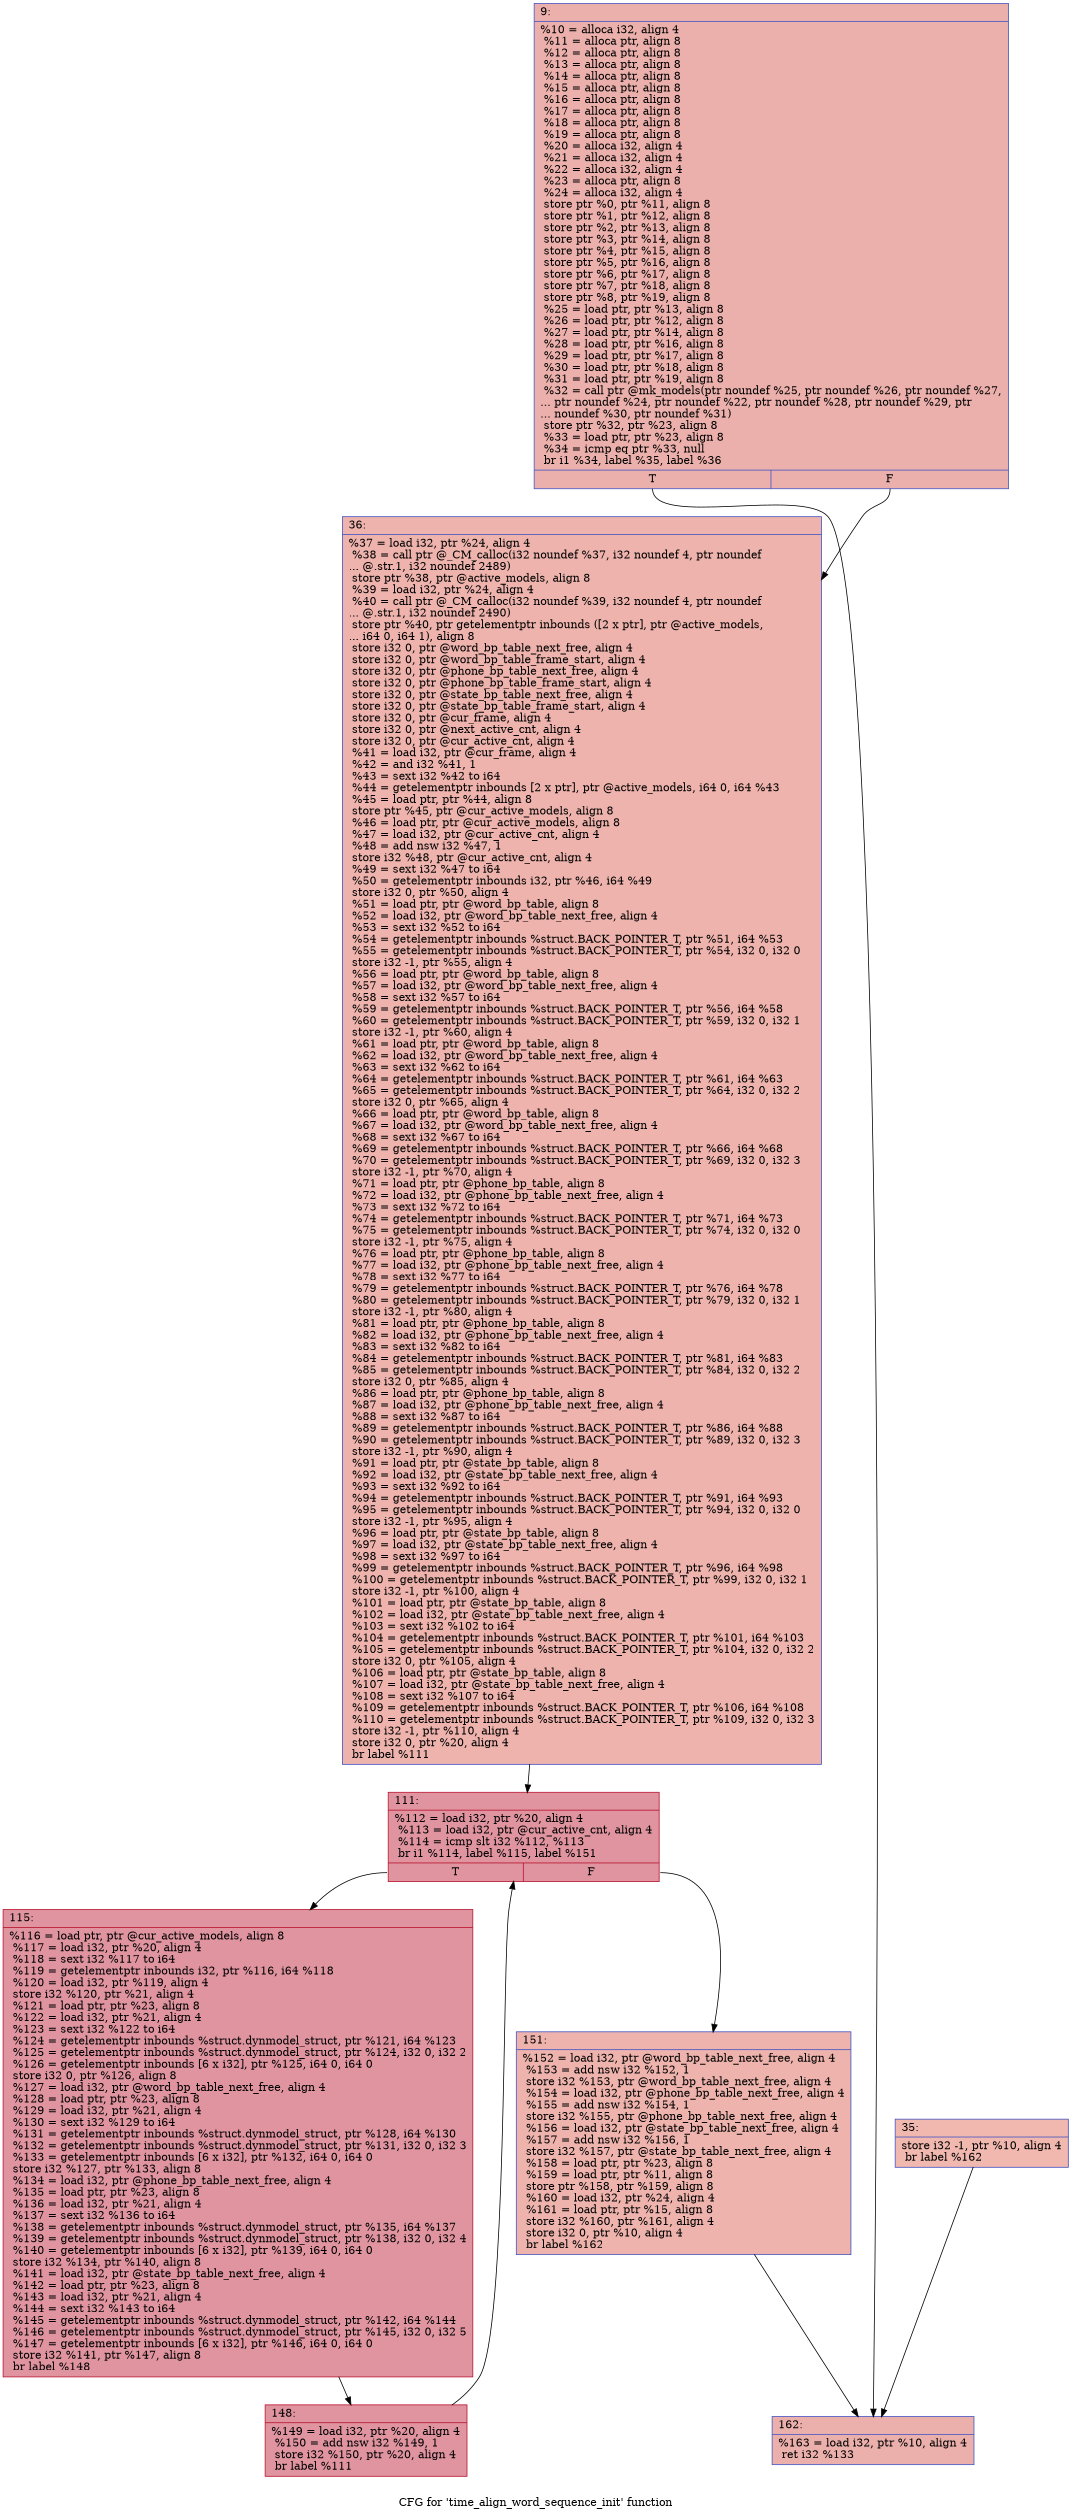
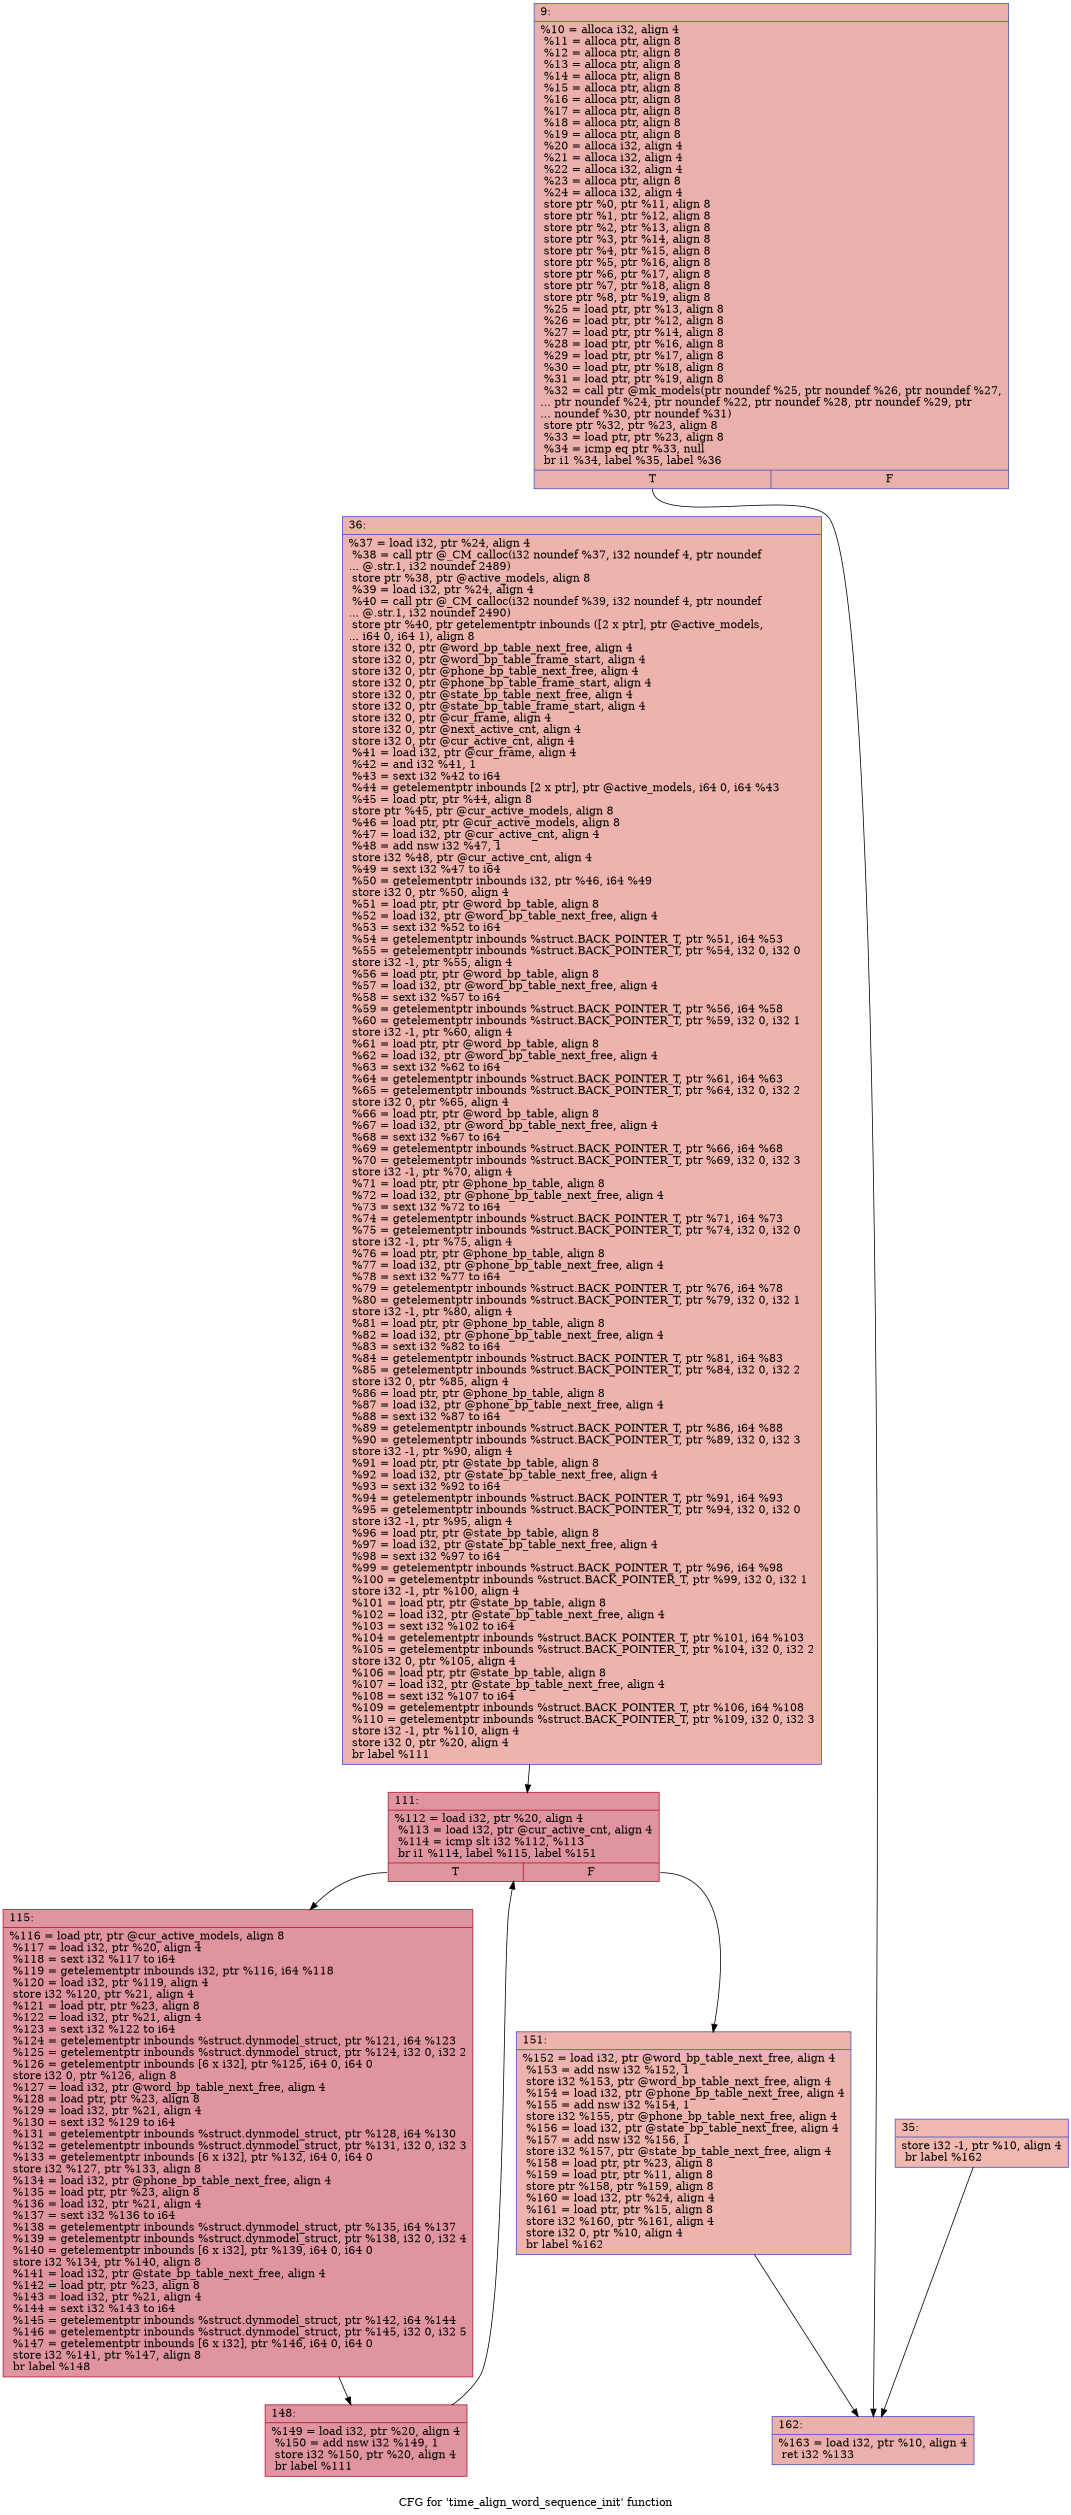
(855, 527) -> none
